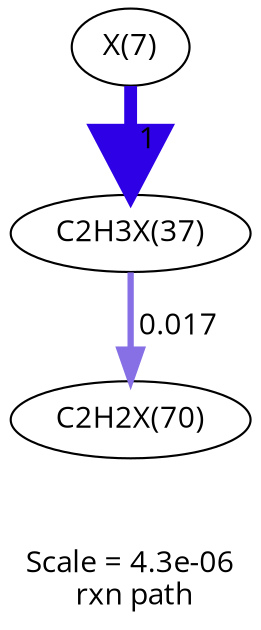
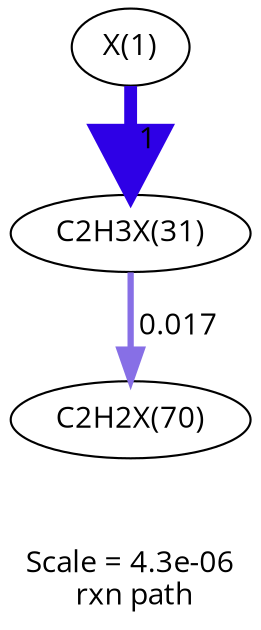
(131, 47) -> (131, 47)
(131, 233) -> (131, 233)
